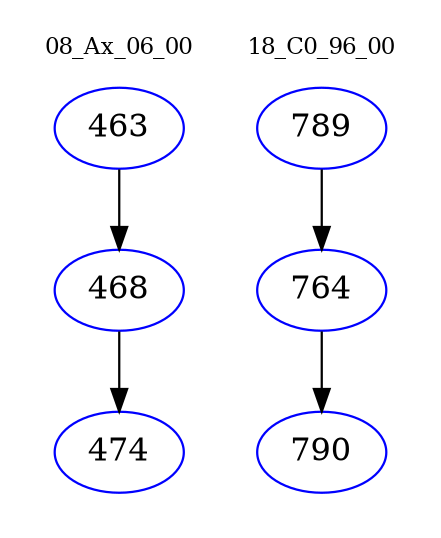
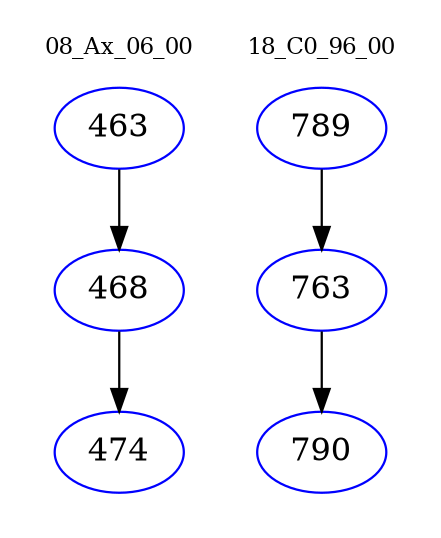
(322, 290) -> (322, 290)
